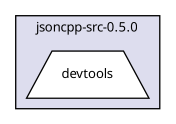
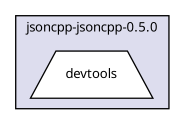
(88, 28) -> (92, 28)
